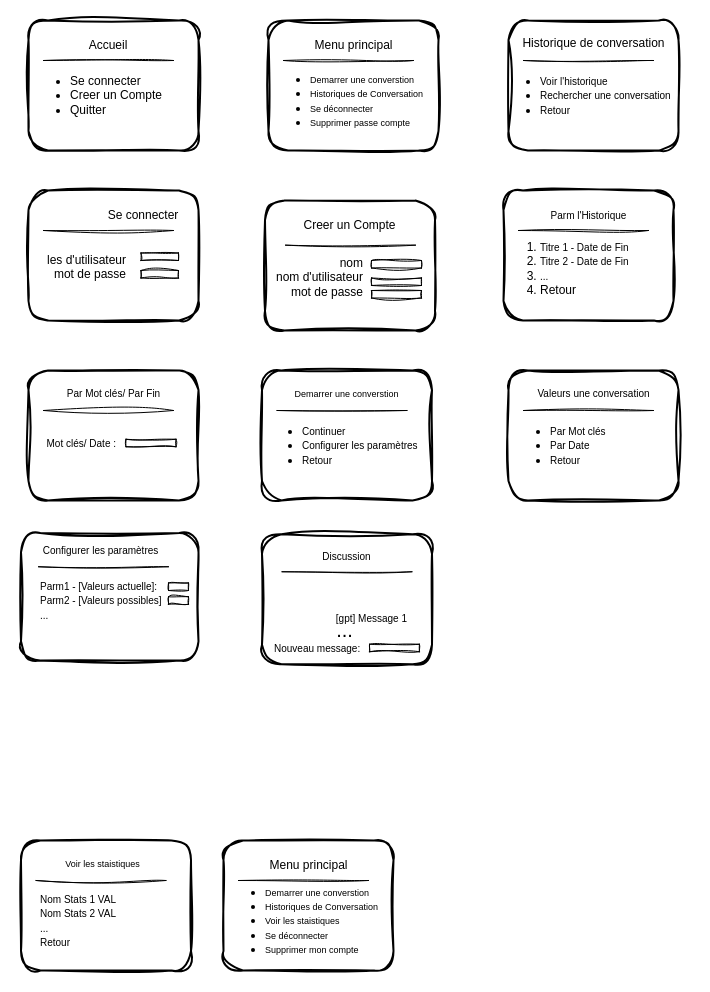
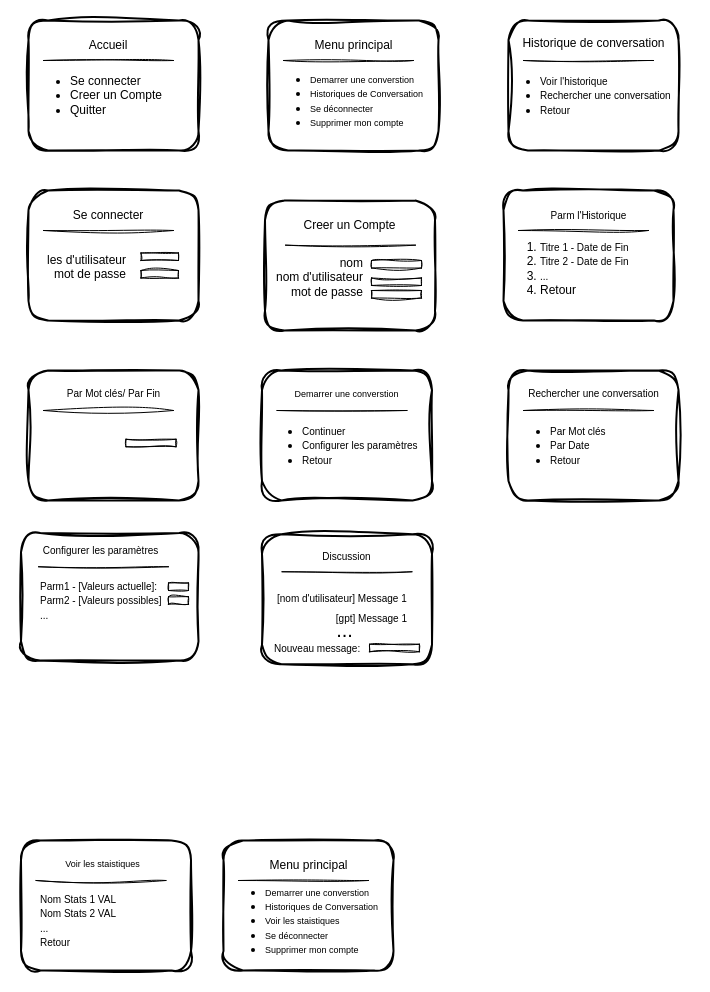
(353, 101) -> (353, 101)
(144, 216) -> (109, 216)
(594, 394) -> (594, 394)
(74, 443) -> none
none -> (347, 594)
